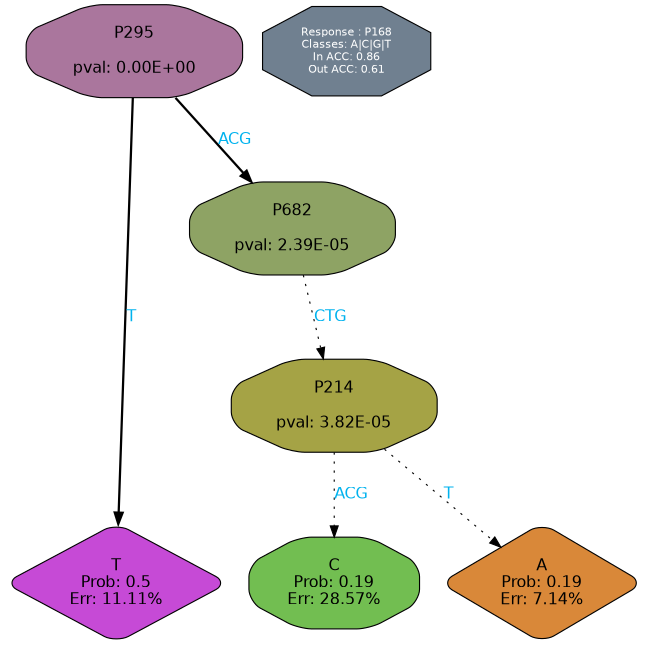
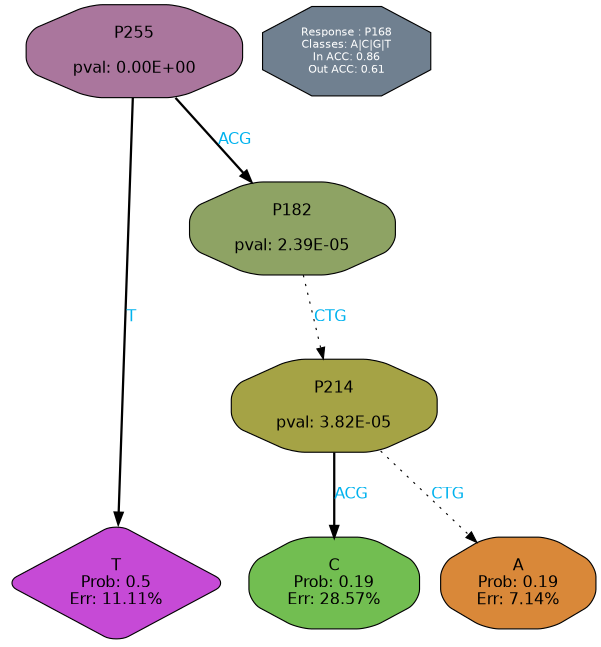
(134, 51) -> (134, 51)
(292, 228) -> (292, 228)
(334, 489) -> (334, 489)
(449, 494) -> (448, 494)
(542, 583) -> (518, 583)
